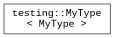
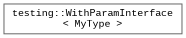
(57, 19) -> (93, 19)
